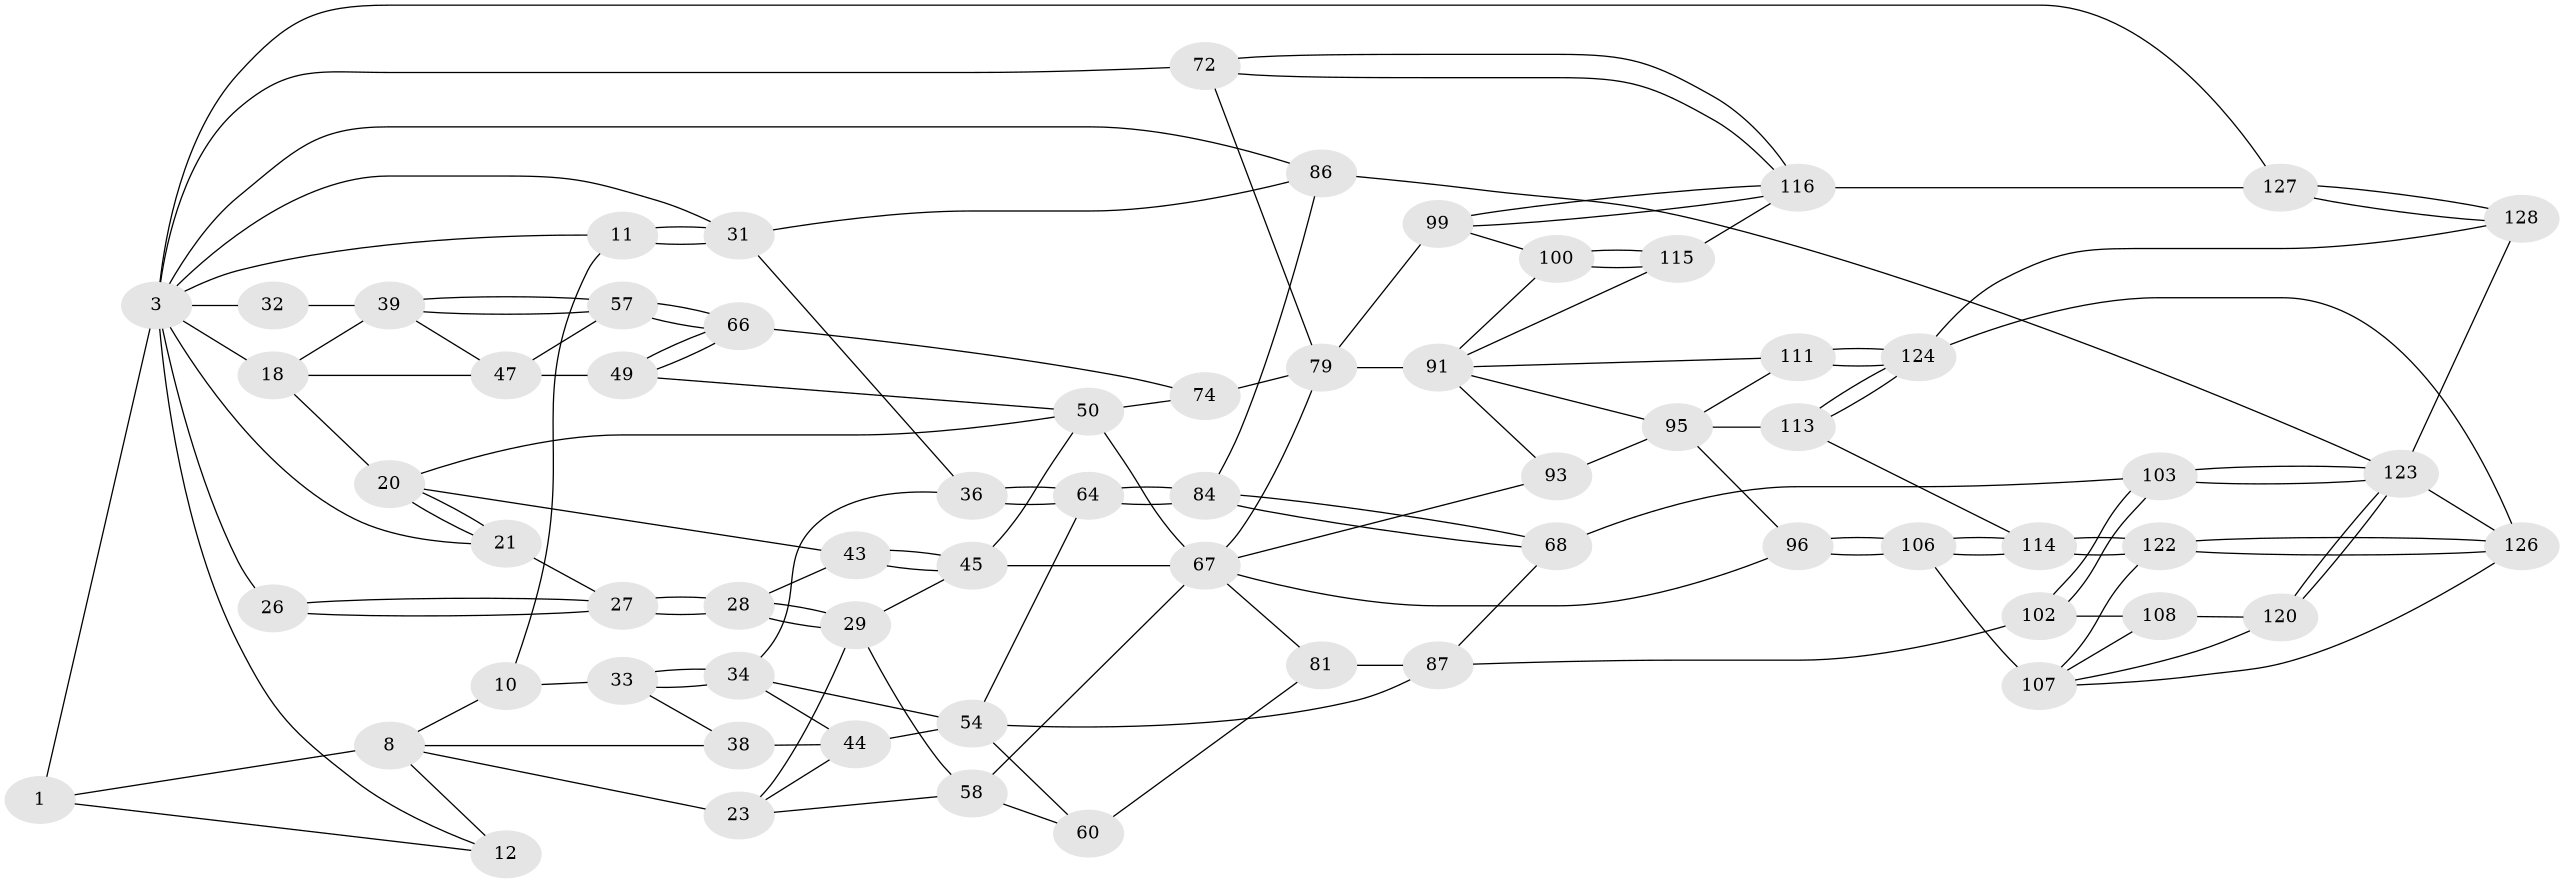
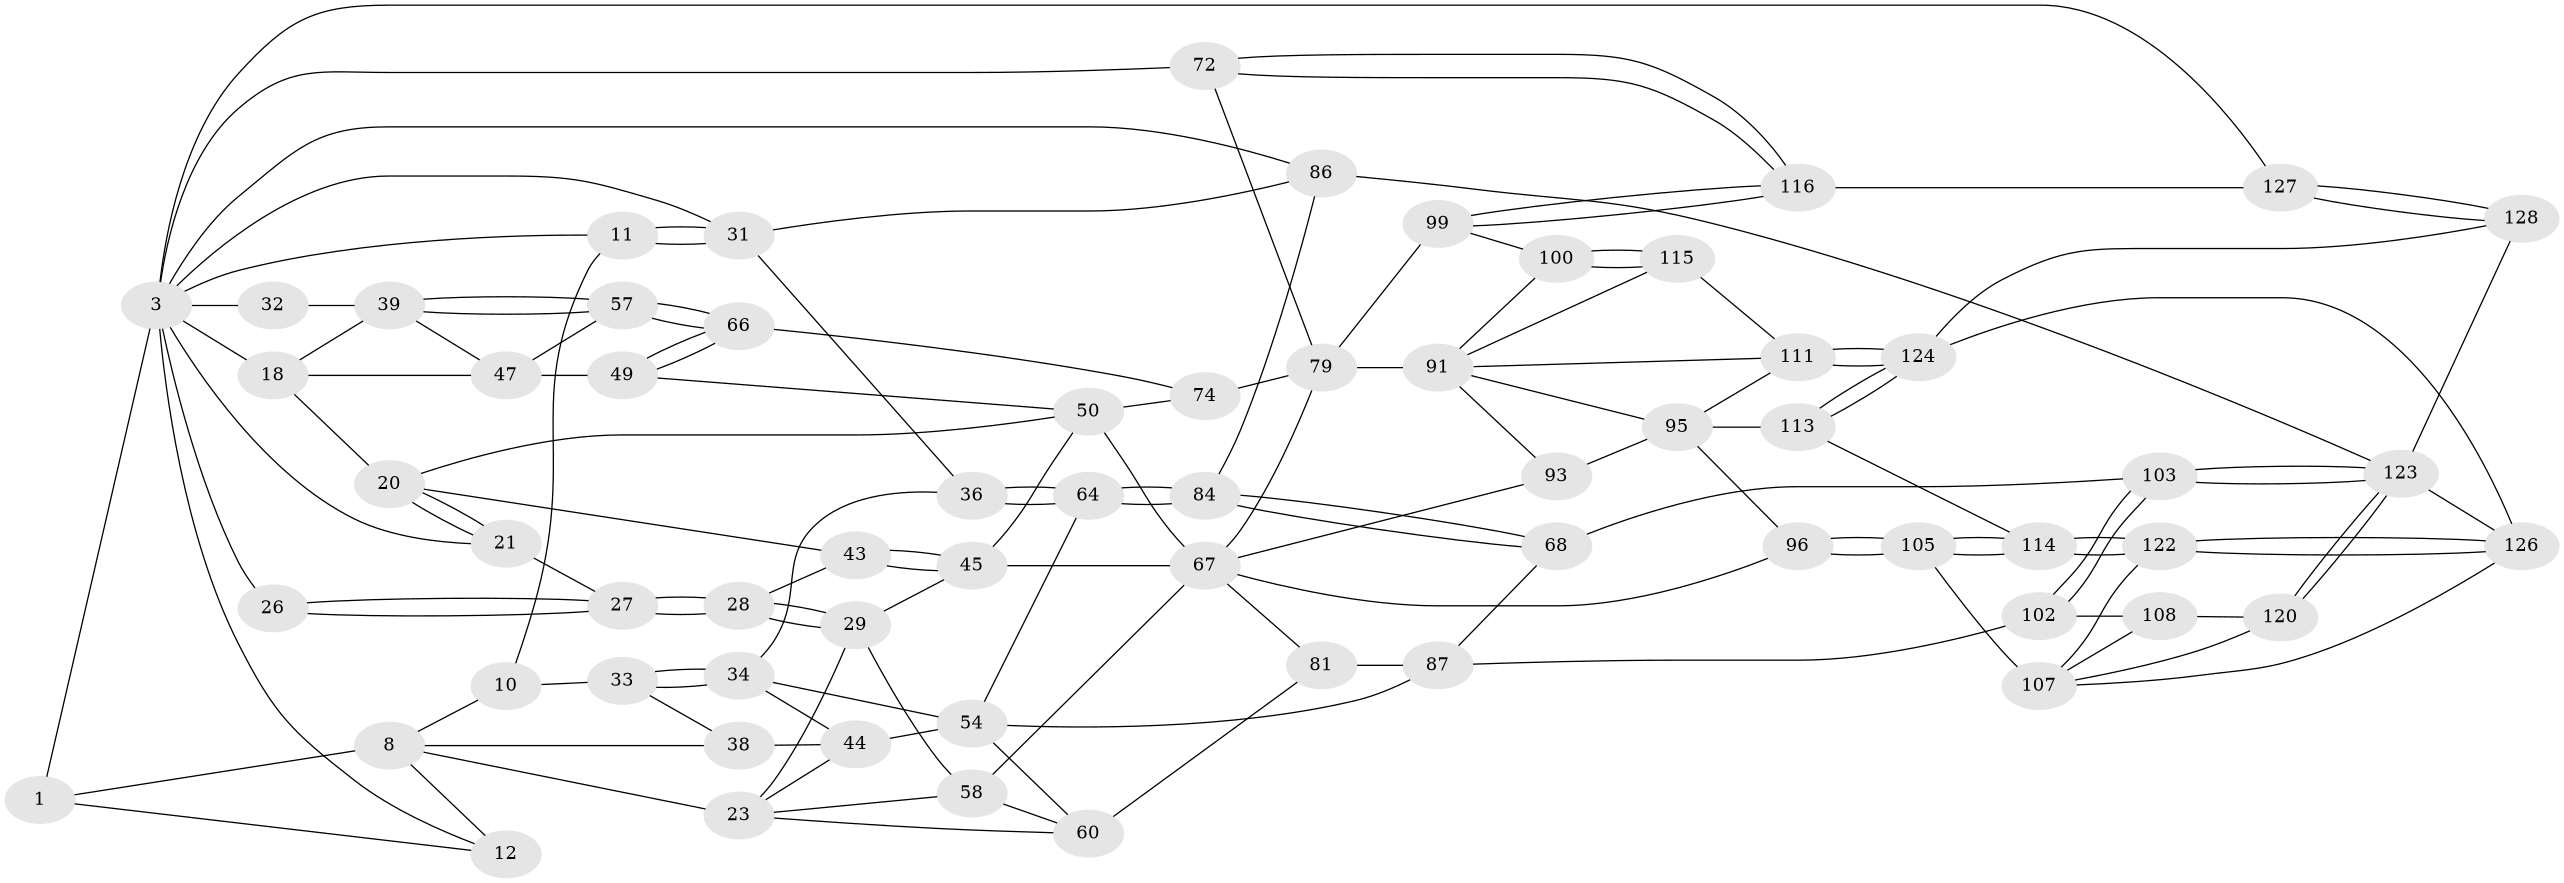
(1739, 222) -> (1738, 308)
(1919, 546) -> (1919, 546)
none -> (914, 827)
